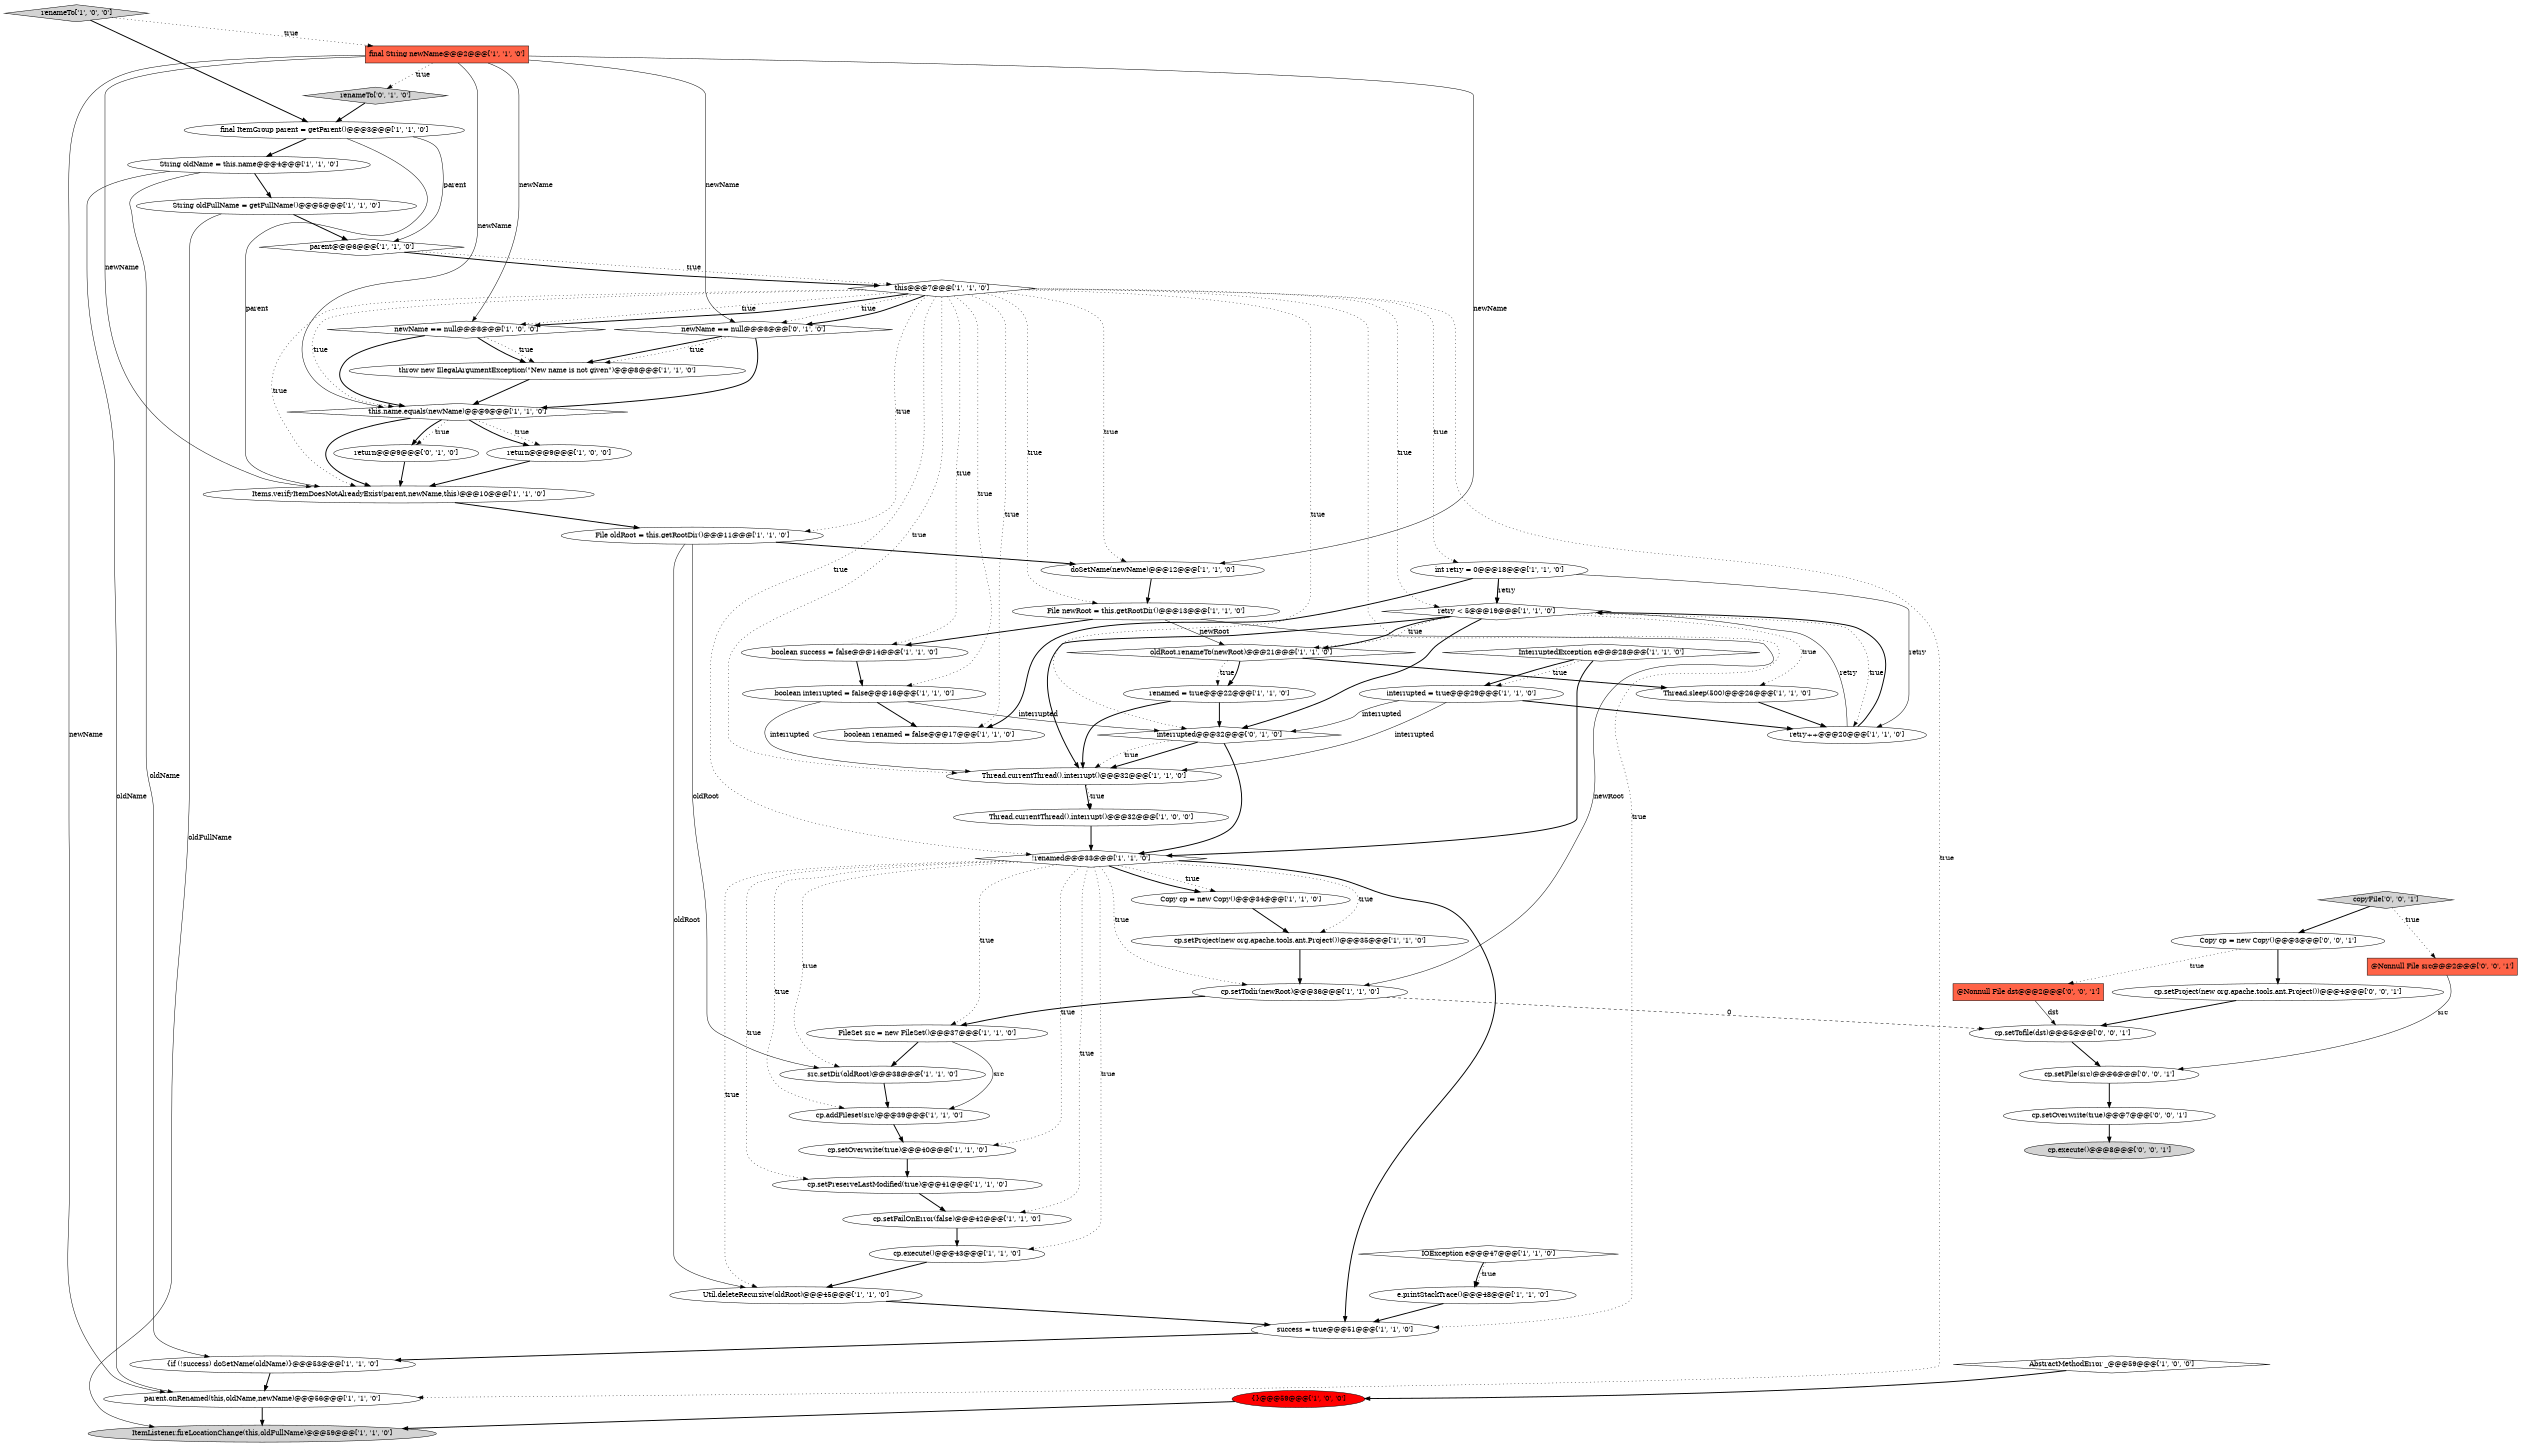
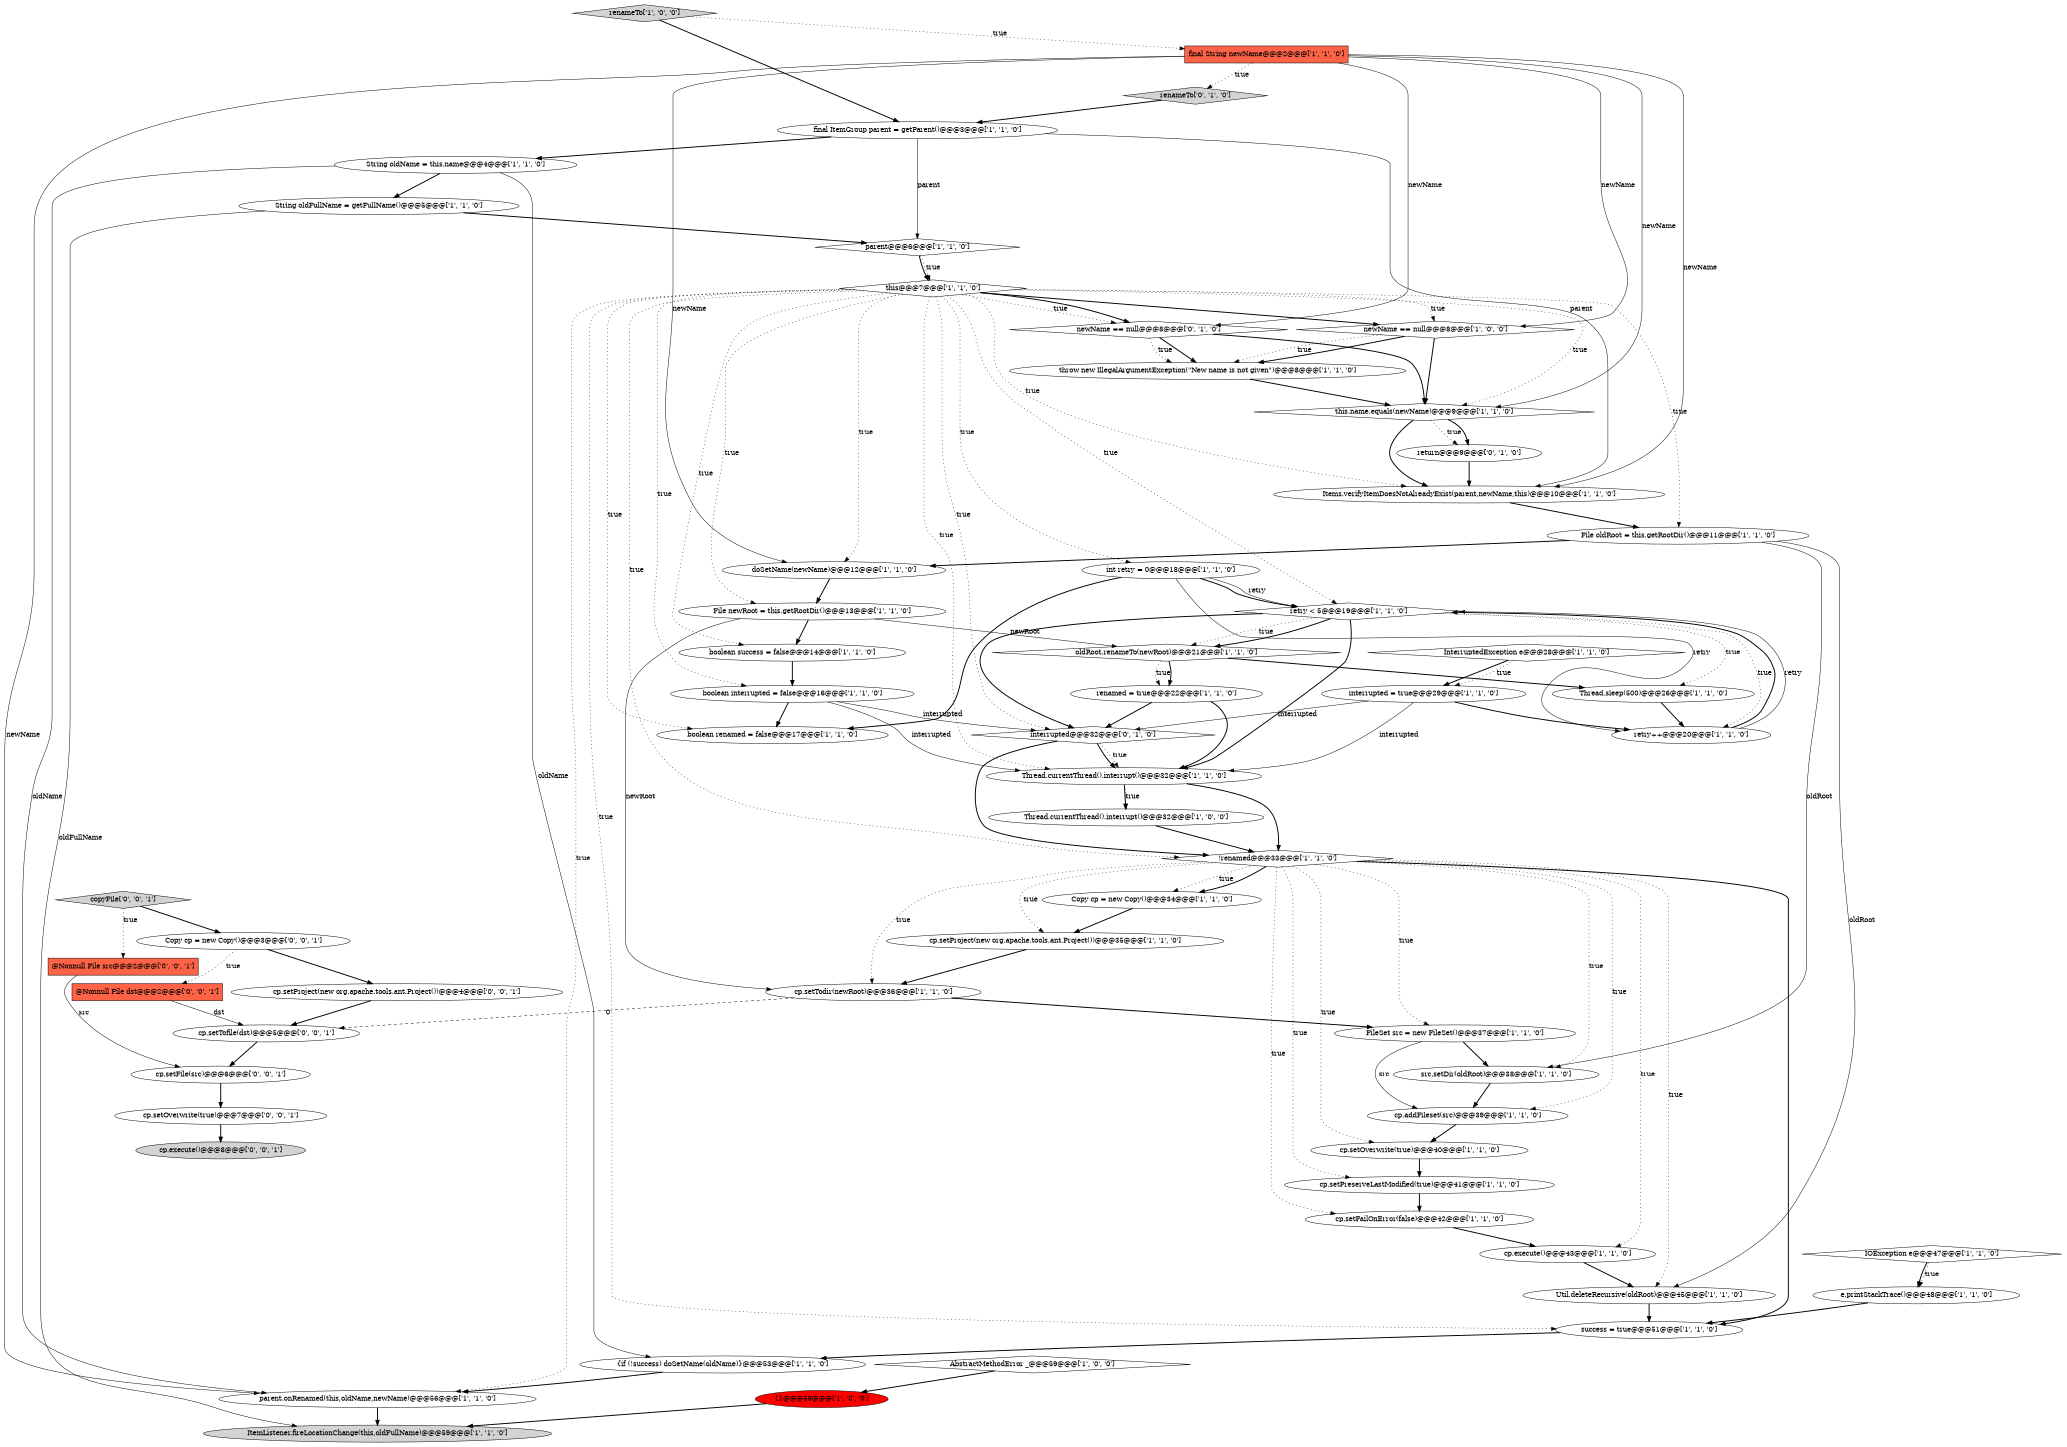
(559, 453) -> none
(1457, 840) -> (1248, 798)
